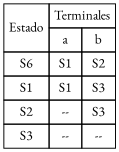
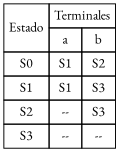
(26, 64) -> (26, 64)
